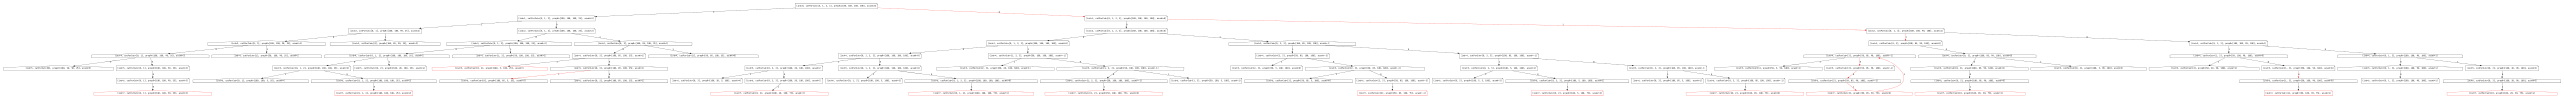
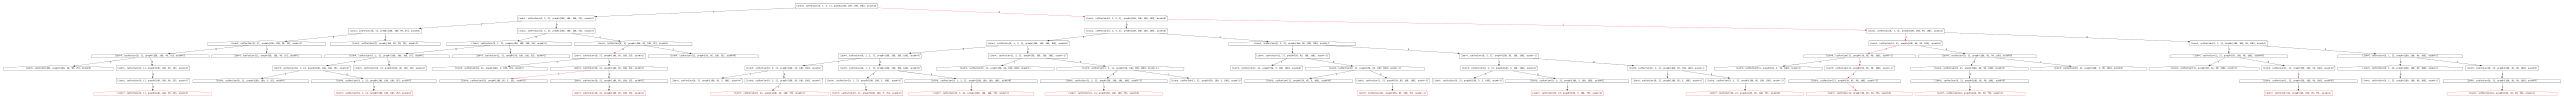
(622, 49) -> (622, 49)
(490, 68) -> (490, 68)
(1904, 78) -> (1883, 50)
none -> (609, 93)
none -> (867, 93)
